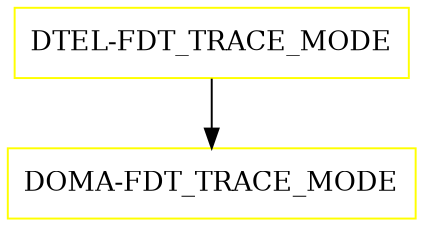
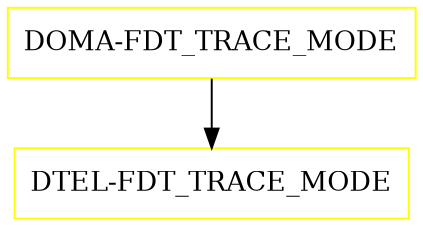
(212, 104) -> (212, 104)
